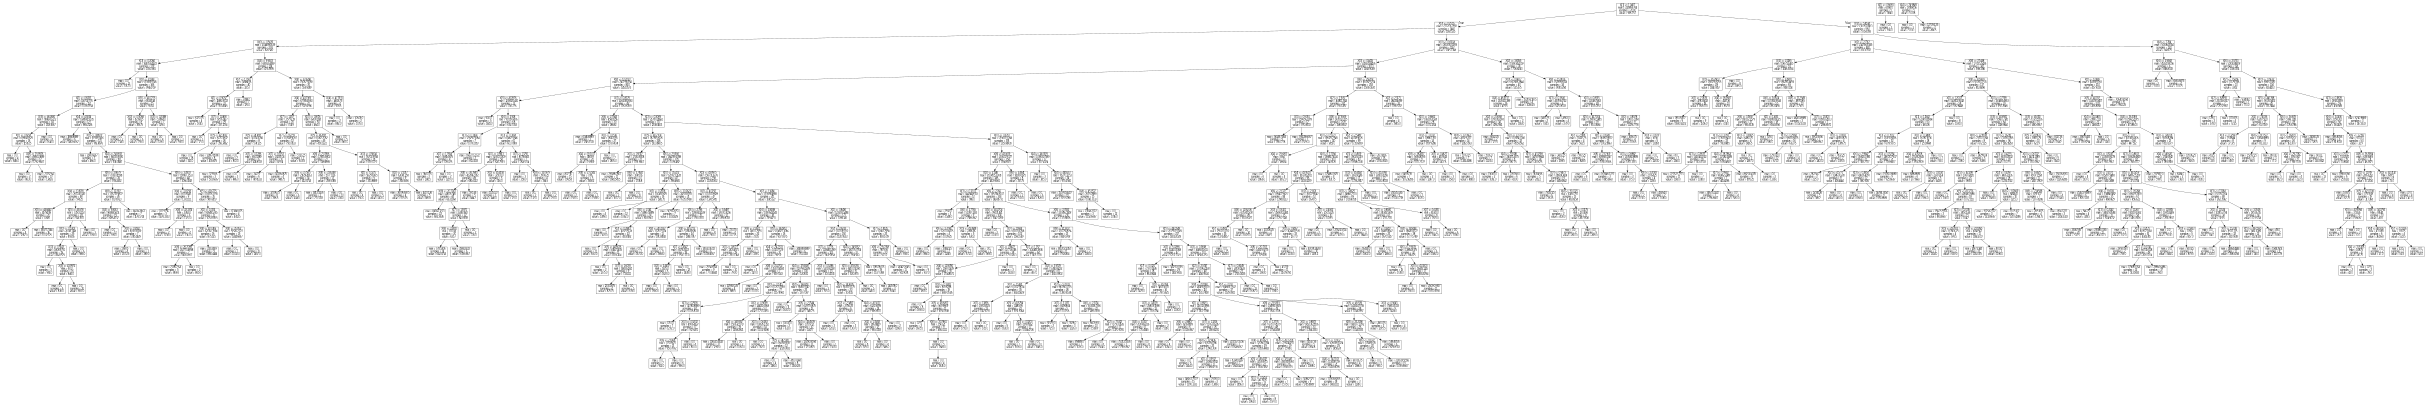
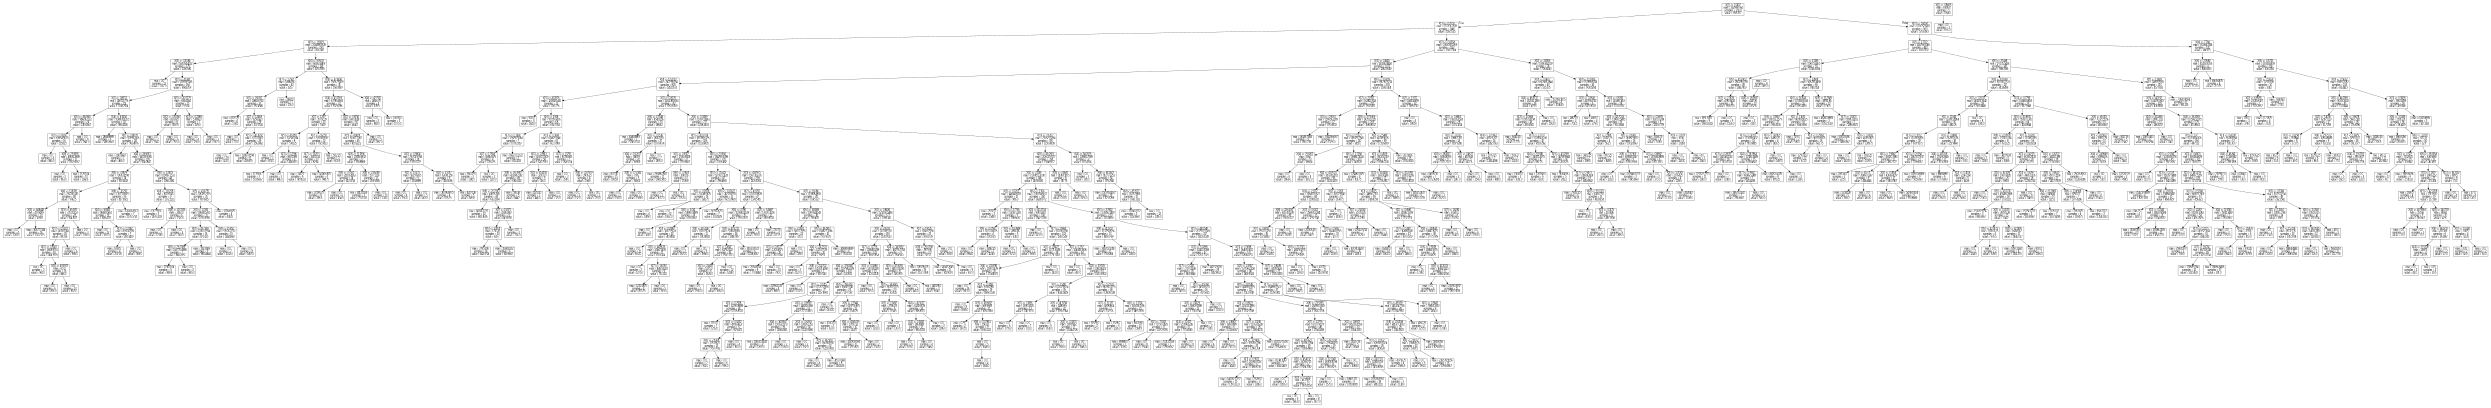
none -> (2099, 148)
(1319, 224) -> (1335, 205)
(881, 279) -> (914, 280)
